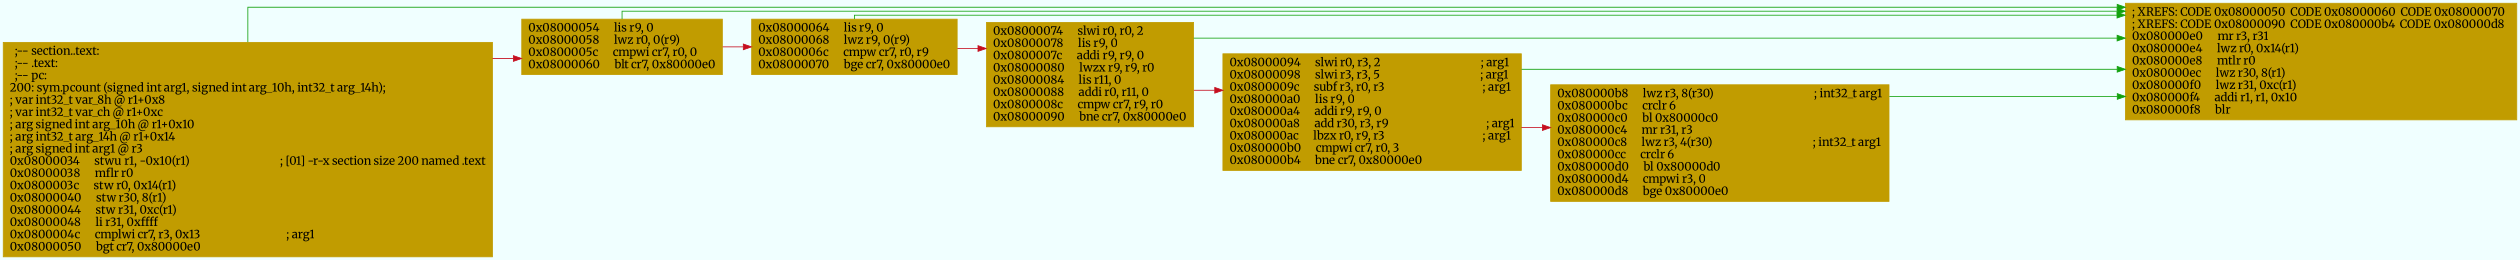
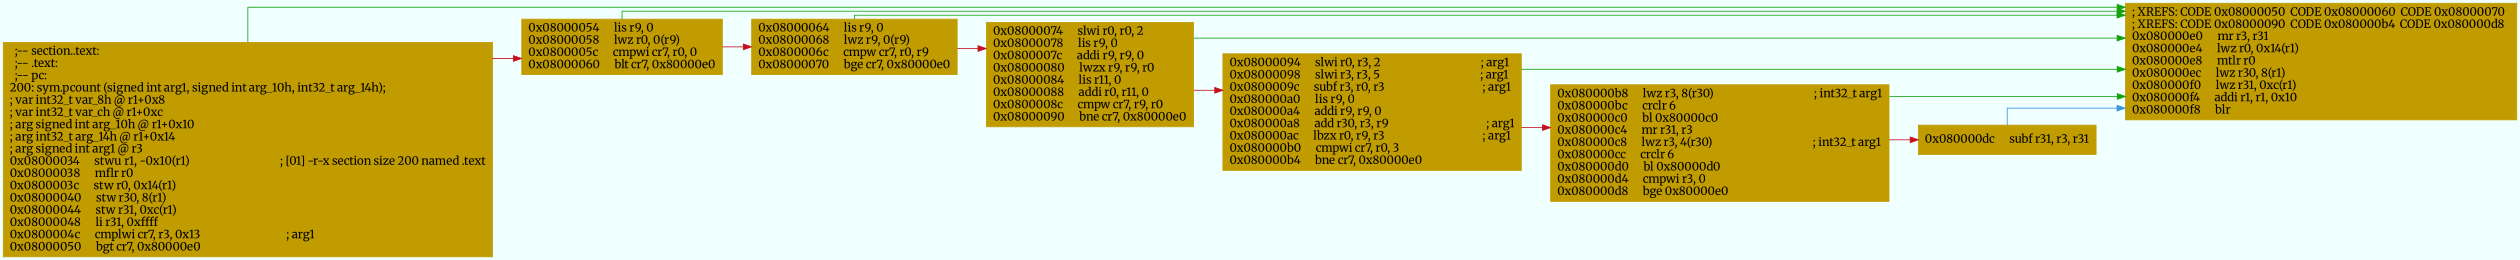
none -> (2007, 140)
